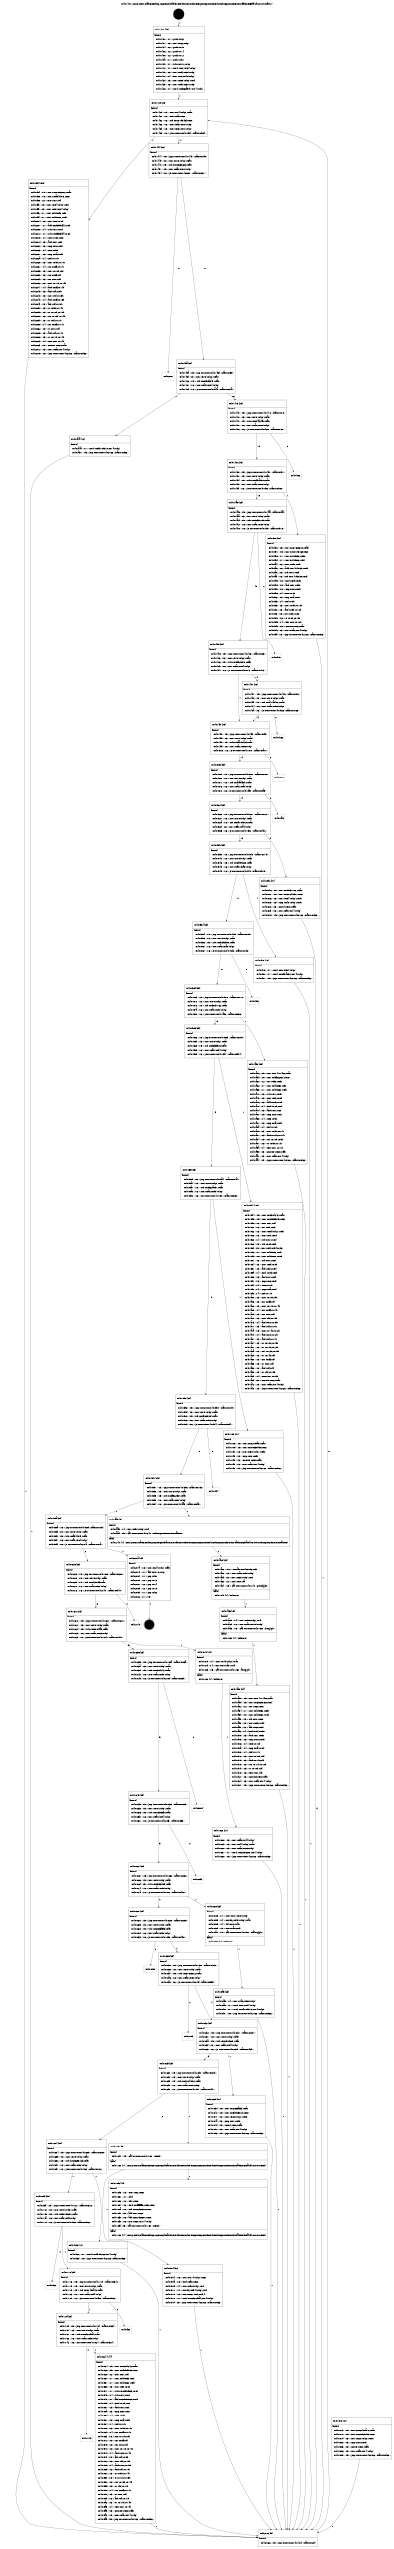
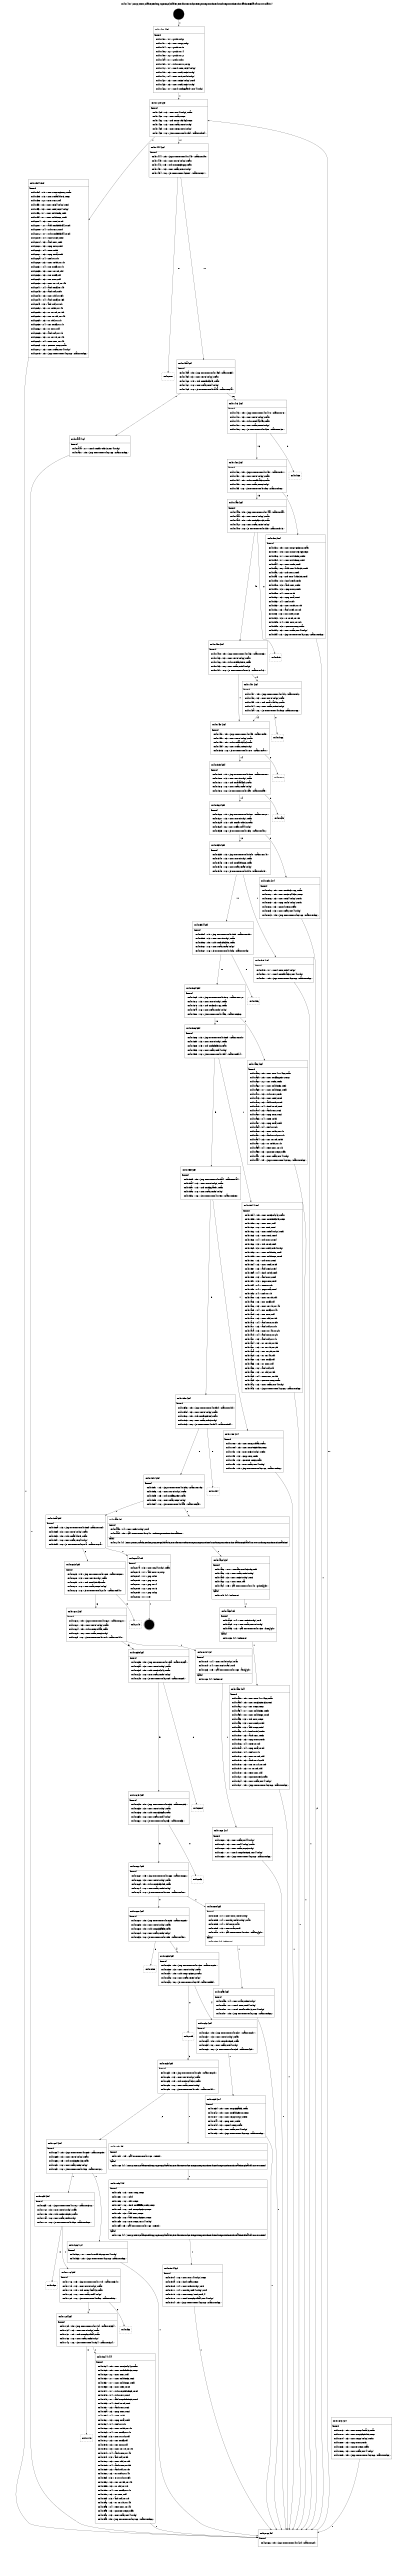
(208, 2056) -> (188, 2050)
(104, 2233) -> (191, 2251)
